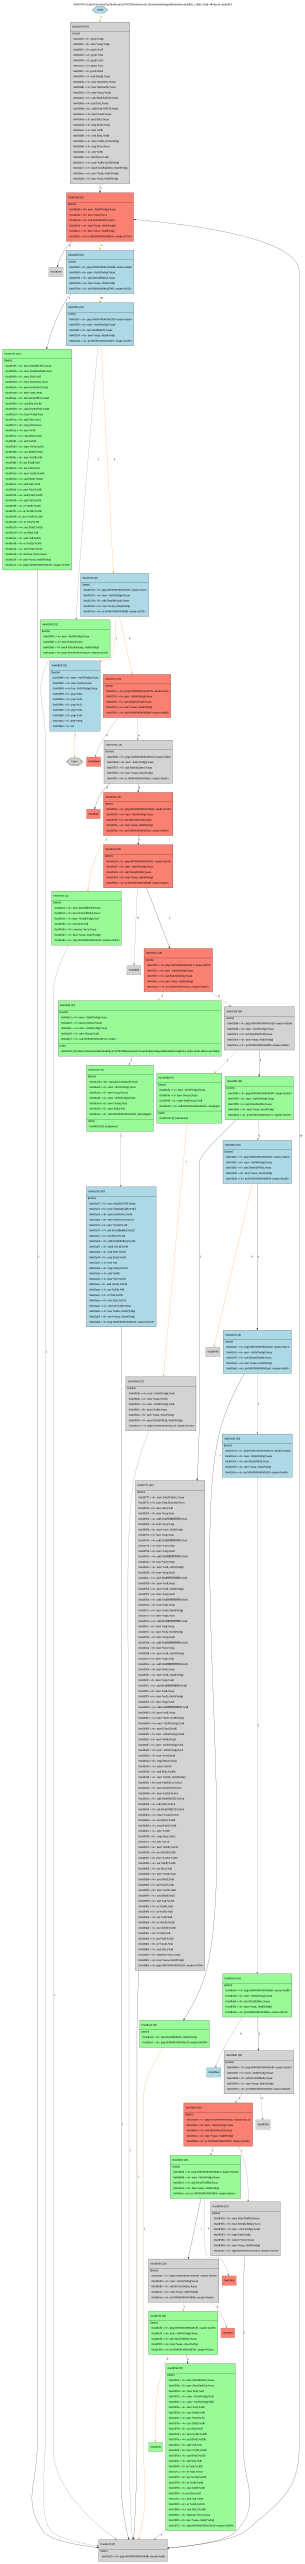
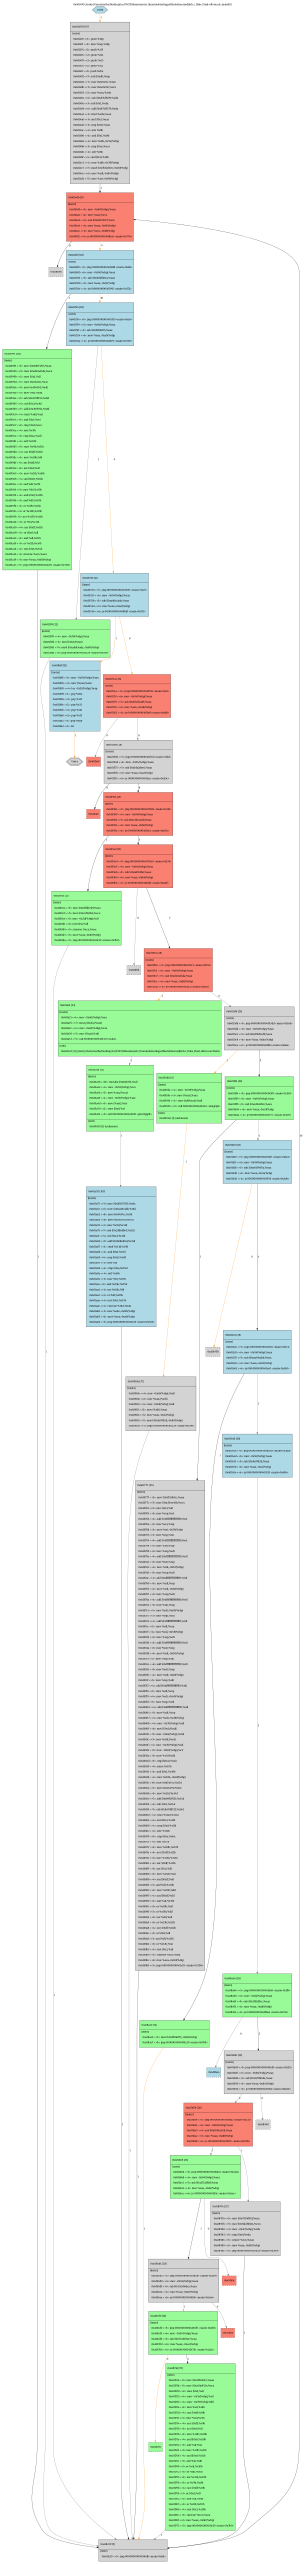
(94, 861) -> (94, 861)
